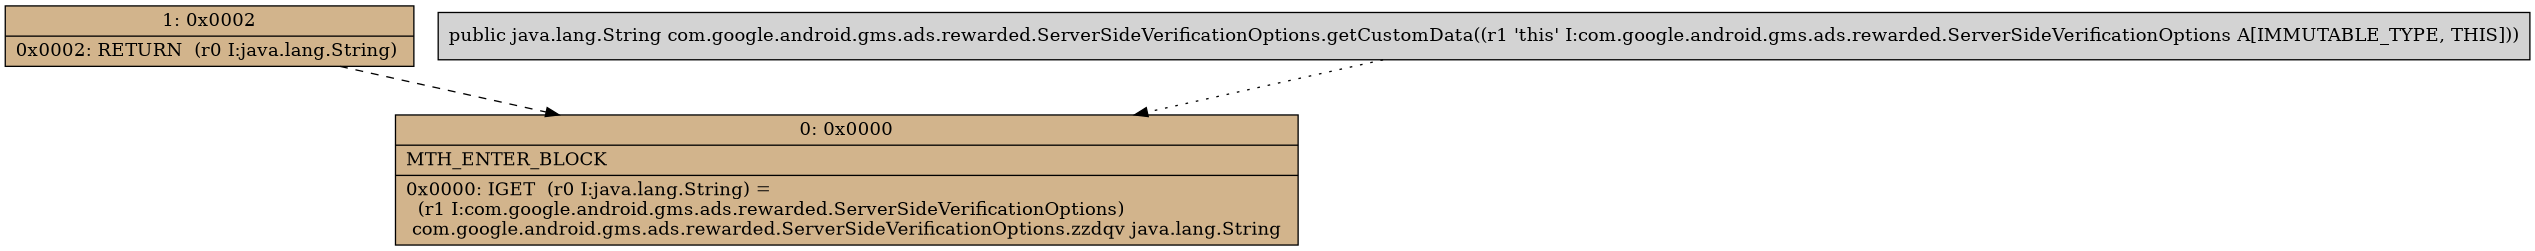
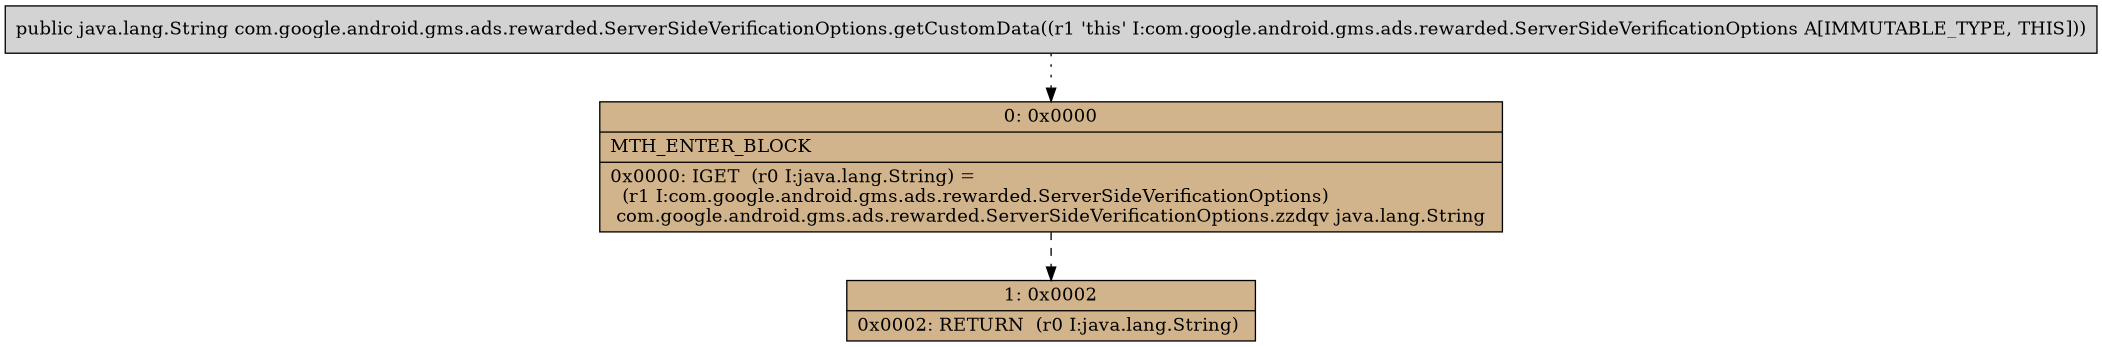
(443, 89) -> (1051, 250)
